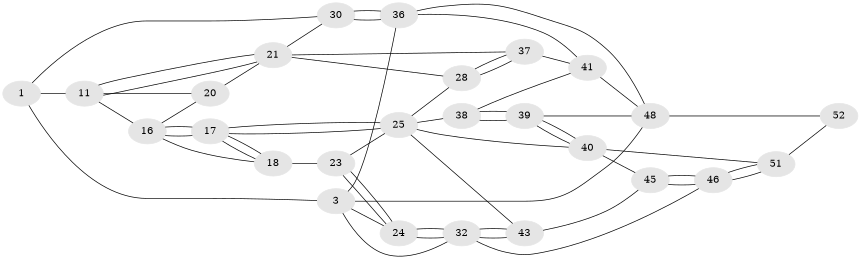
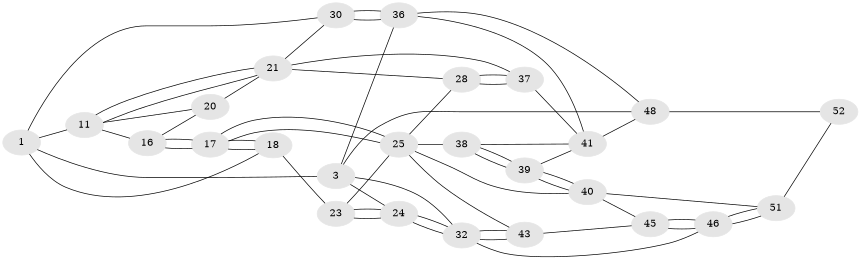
(588, 116) -> (556, 157)
(207, 154) -> (141, 195)
